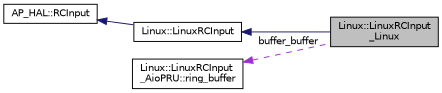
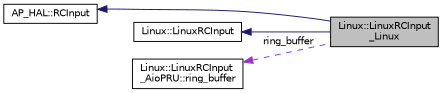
(120, 23) -> (219, 10)
(287, 42) -> (287, 42)
